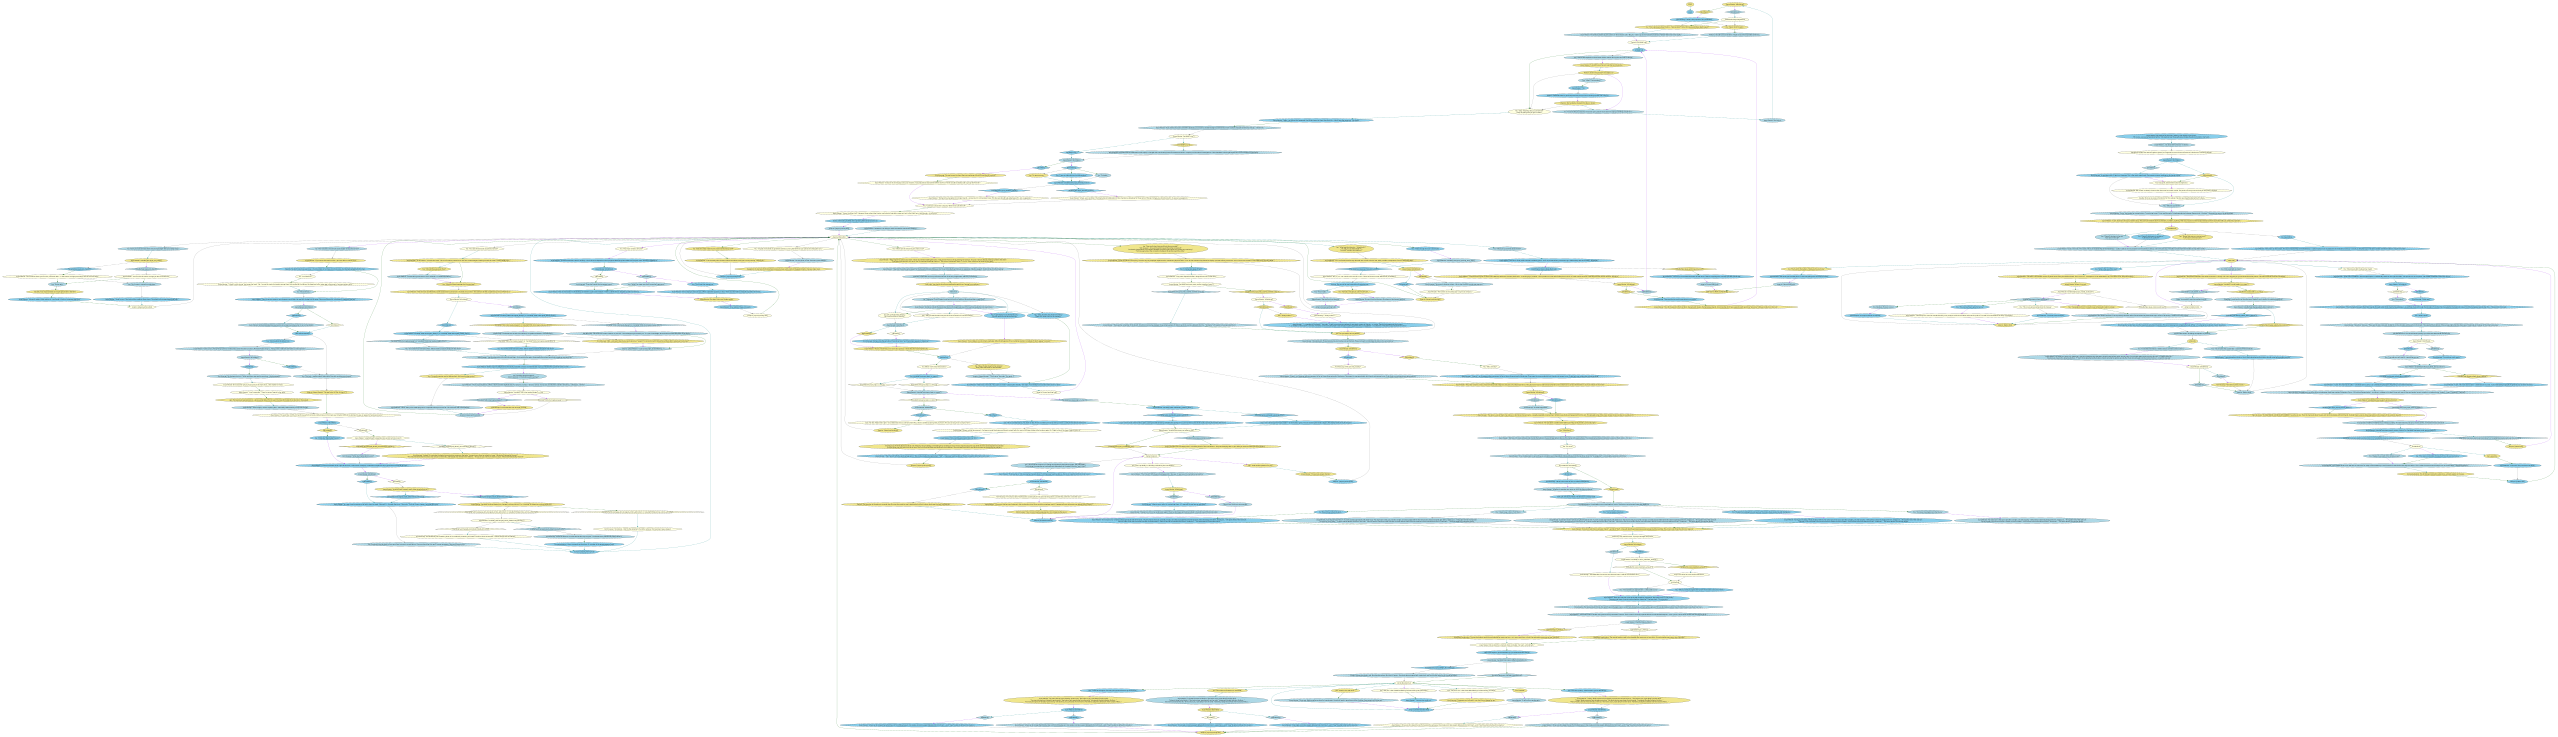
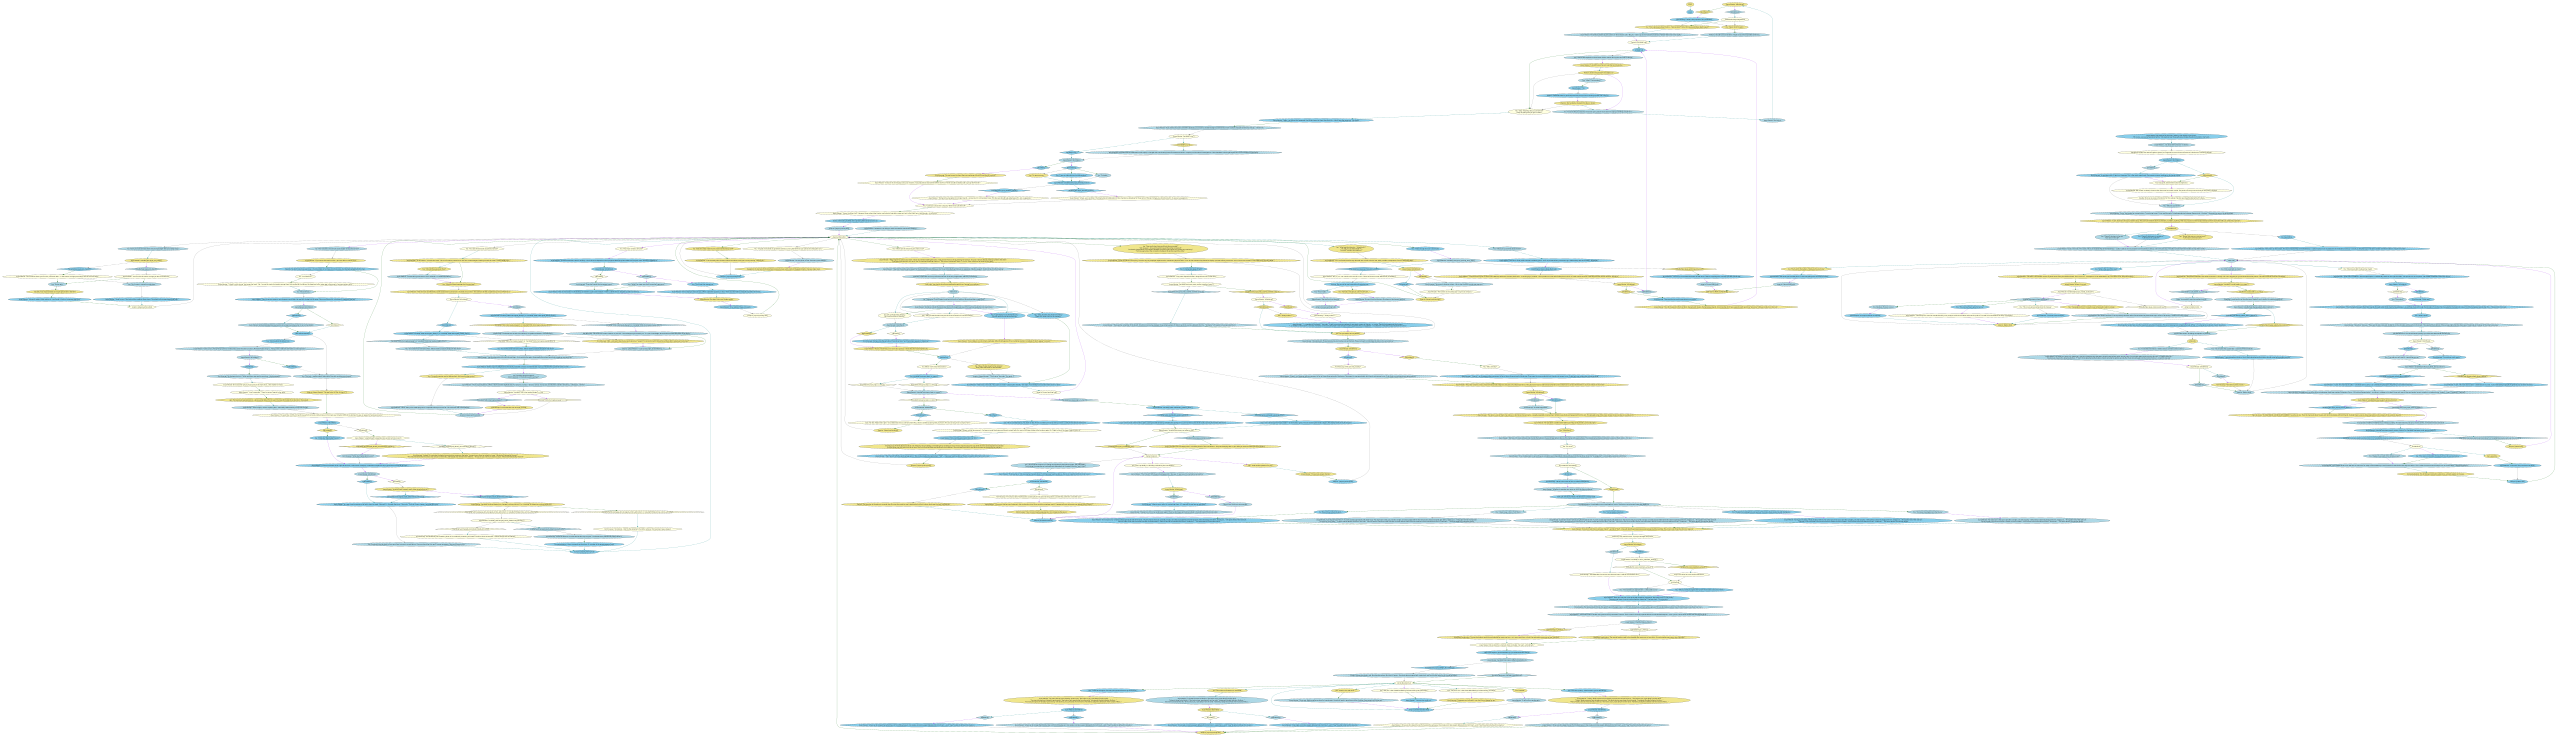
(2231, 261) -> (2231, 261)
